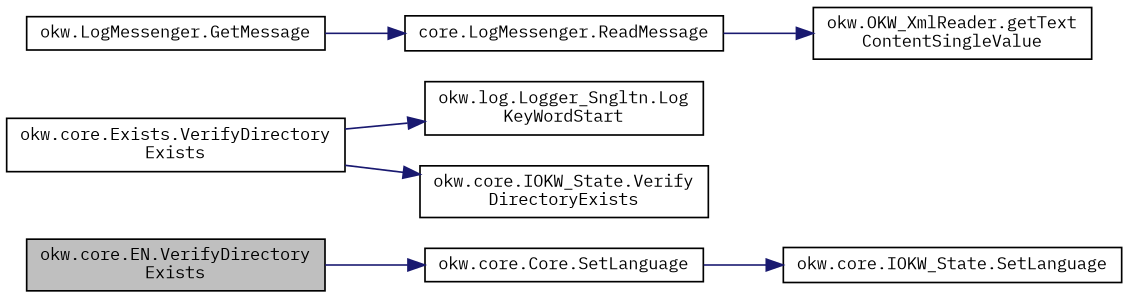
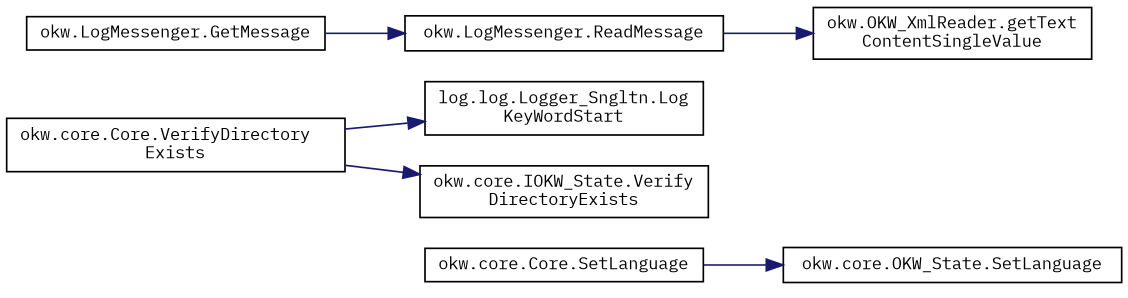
(564, 33) -> (564, 33)
(564, 108) -> (564, 108)
(176, 145) -> (176, 145)
(176, 265) -> none
(952, 265) -> (952, 265)
